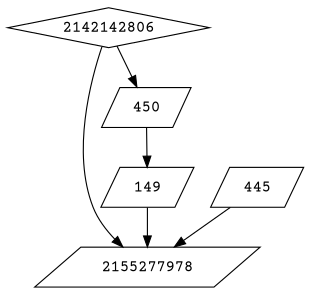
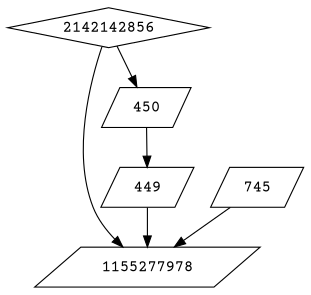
(109, 28) -> (109, 28)
(147, 187) -> (147, 187)
(257, 187) -> (257, 187)
(147, 267) -> (147, 267)
